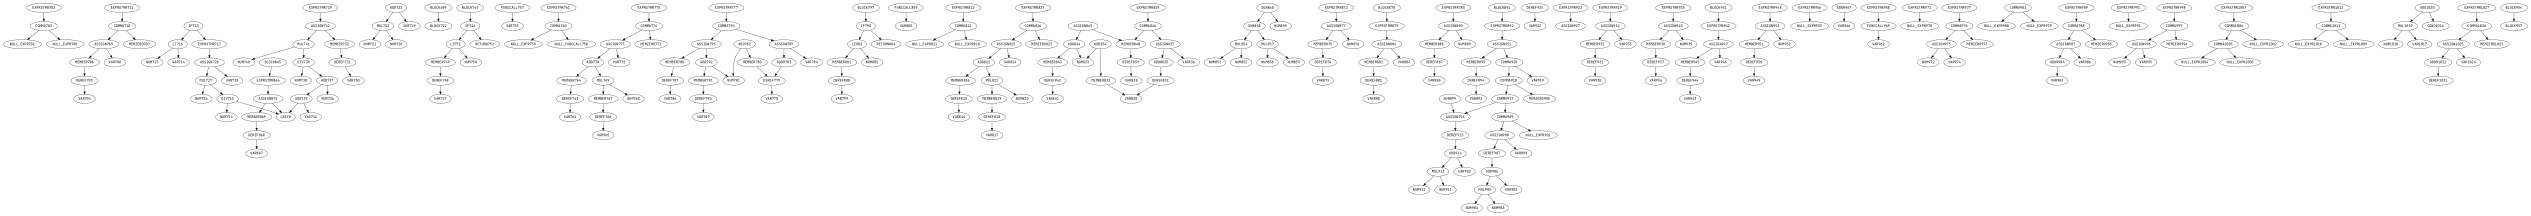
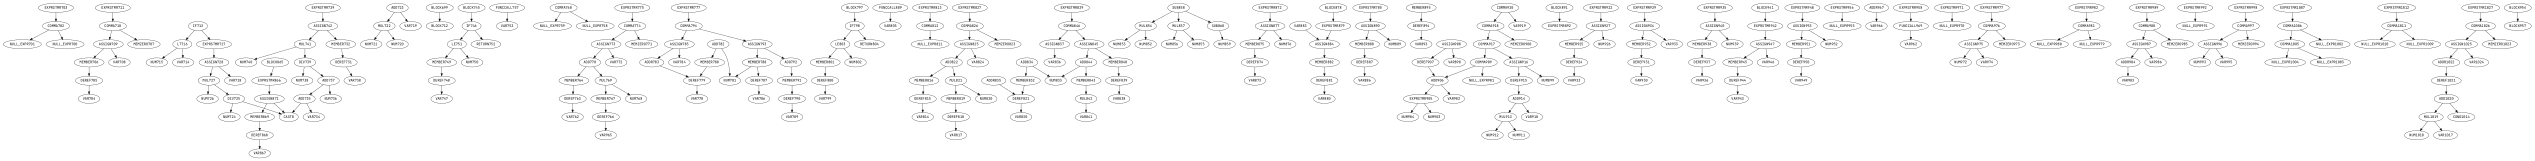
(558, 8) -> none
none -> (2087, 8)
(1262, 16) -> (1197, 16)
(1140, 34) -> (1080, 34)
(571, 44) -> (595, 26)
(967, 44) -> none
(1502, 44) -> none
none -> (1574, 44)
none -> (1604, 44)
(1163, 52) -> none
(1395, 52) -> (1311, 34)
(719, 71) -> (744, 71)
(1053, 81) -> (1086, 99)
none -> (2446, 88)
(1115, 89) -> (1024, 89)
(1452, 107) -> (1532, 71)
(1503, 125) -> (1461, 71)
(1485, 190) -> (1421, 99)
